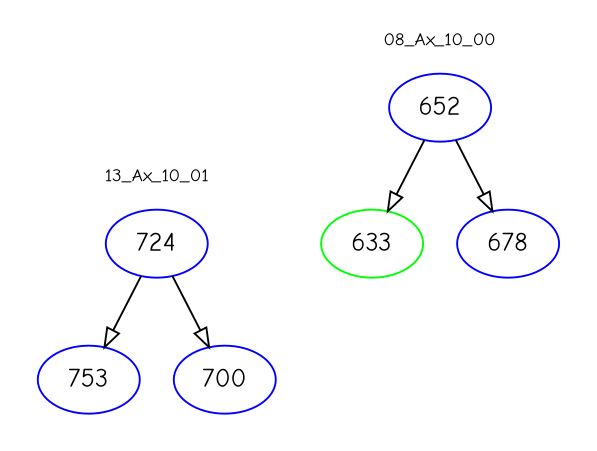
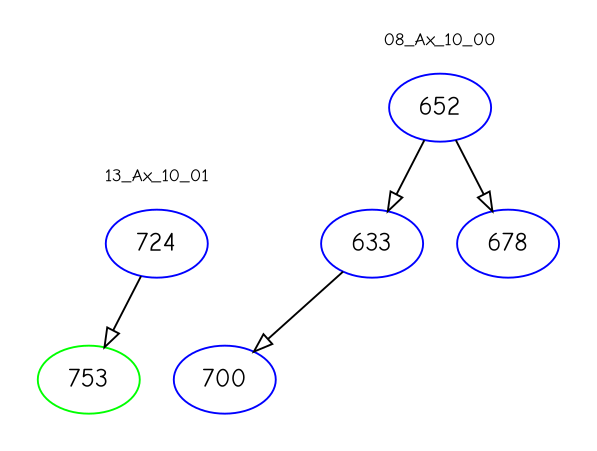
(372, 244) -> (372, 244)
(186, 303) -> (306, 305)
(89, 380) -> (89, 380)
